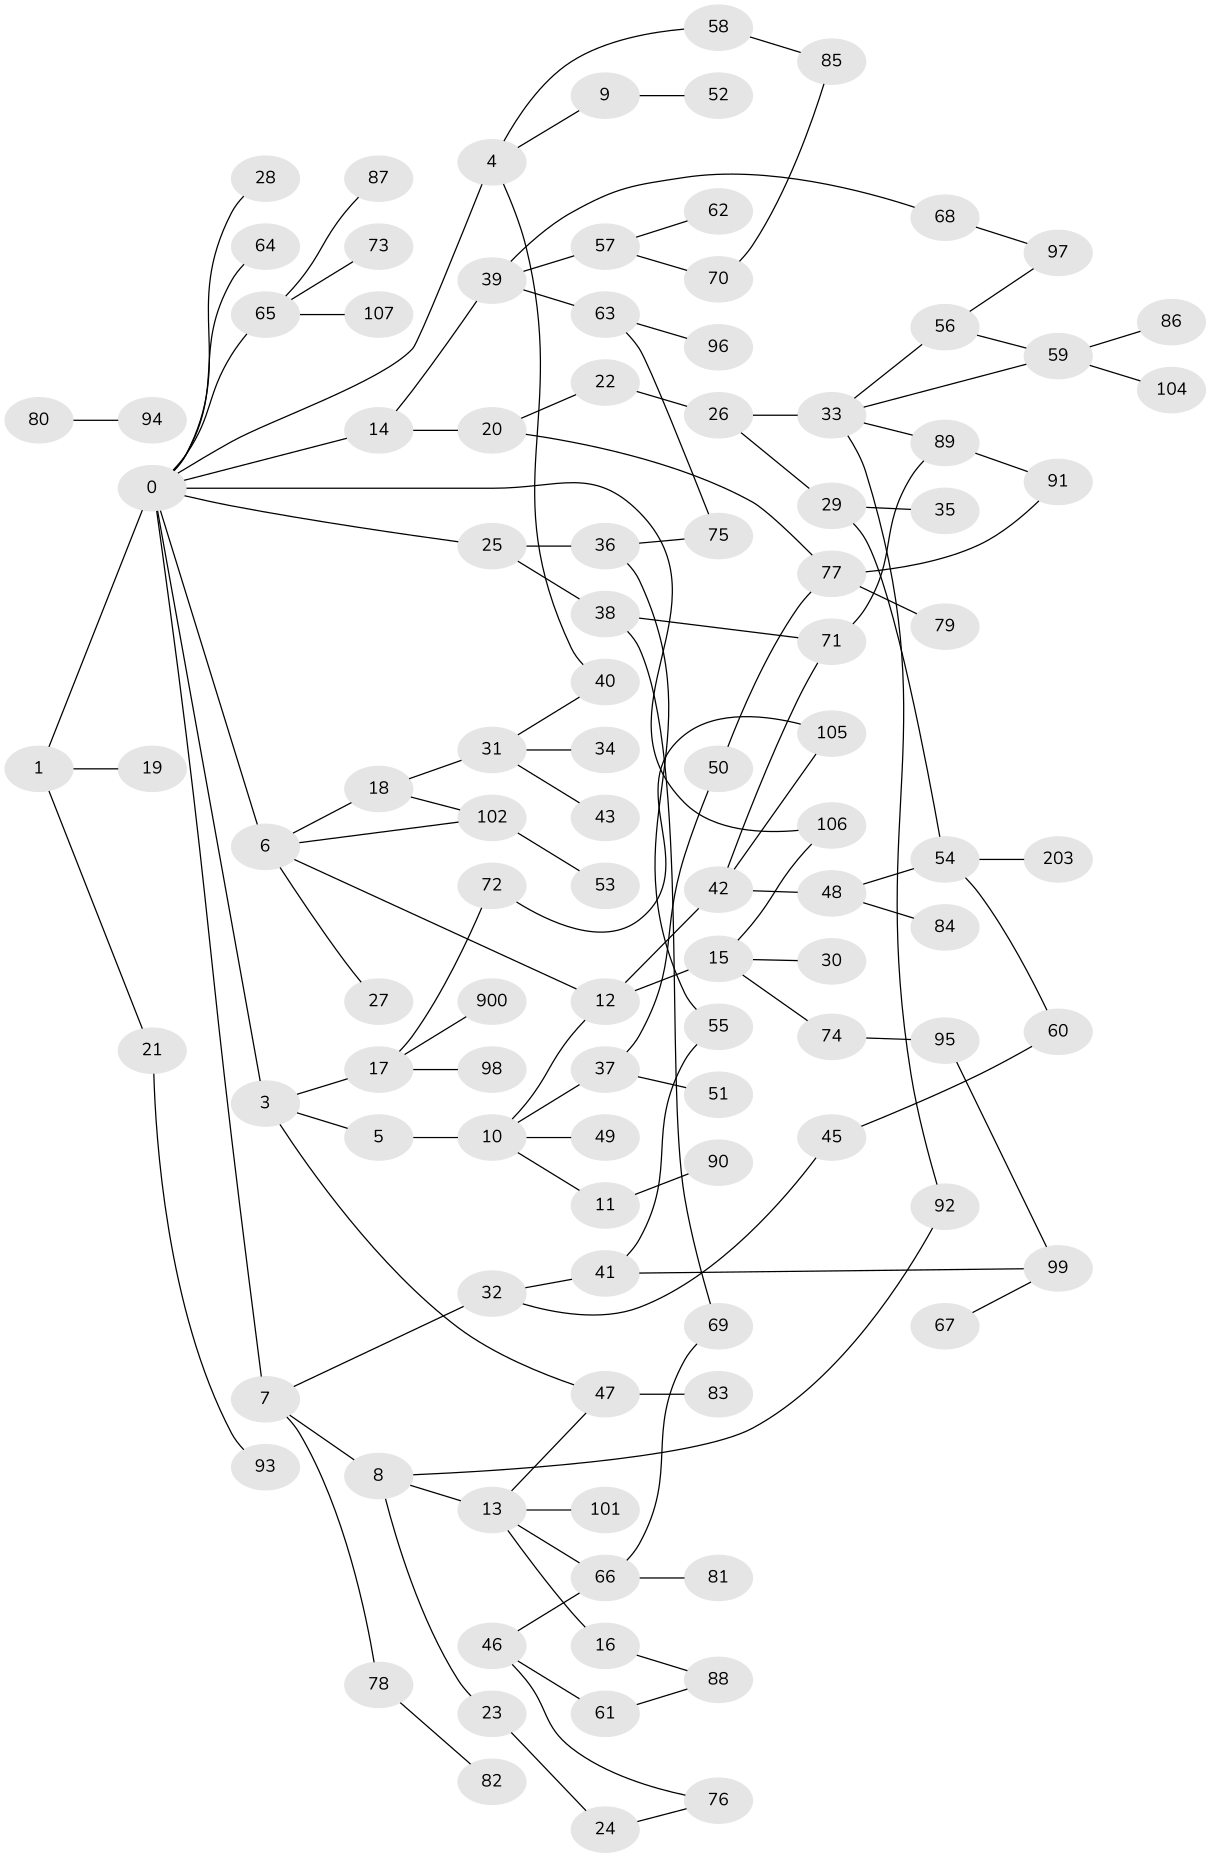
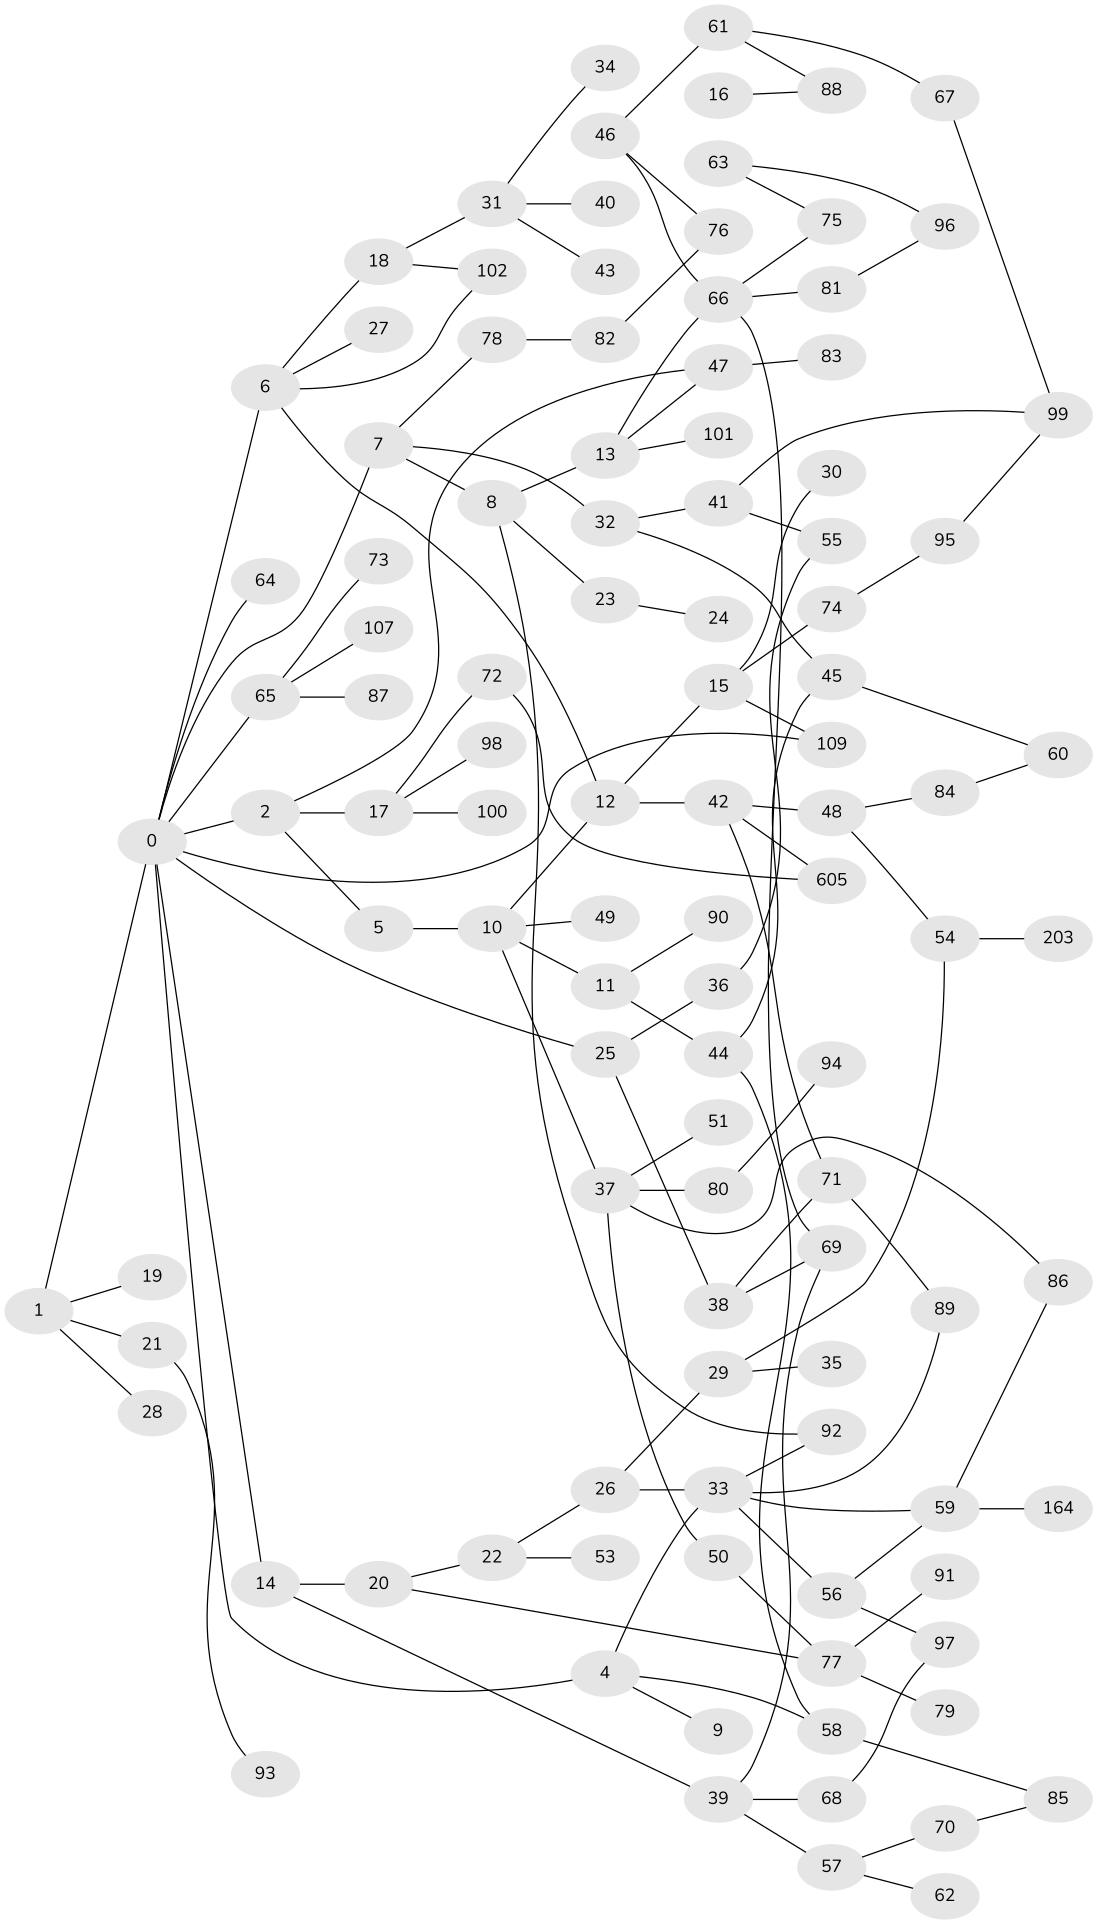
none -> (839, 48)
(719, 96) -> none
none -> (888, 258)
(549, 298) -> (786, 1528)
(208, 312) -> (96, 1362)
(1172, 390) -> (1058, 1509)
(538, 426) -> (652, 1577)
(1002, 462) -> none
(669, 540) -> (775, 260)
(832, 734) -> (832, 881)
(832, 825) -> (832, 745)
(549, 852) -> (549, 1558)
(1010, 941) -> (1002, 774)
(492, 1002) -> (492, 813)
none -> (719, 1054)
(266, 1104) -> (266, 813)
none -> (826, 1137)
none -> (658, 1190)
(545, 1580) -> none
(662, 1815) -> (662, 286)
